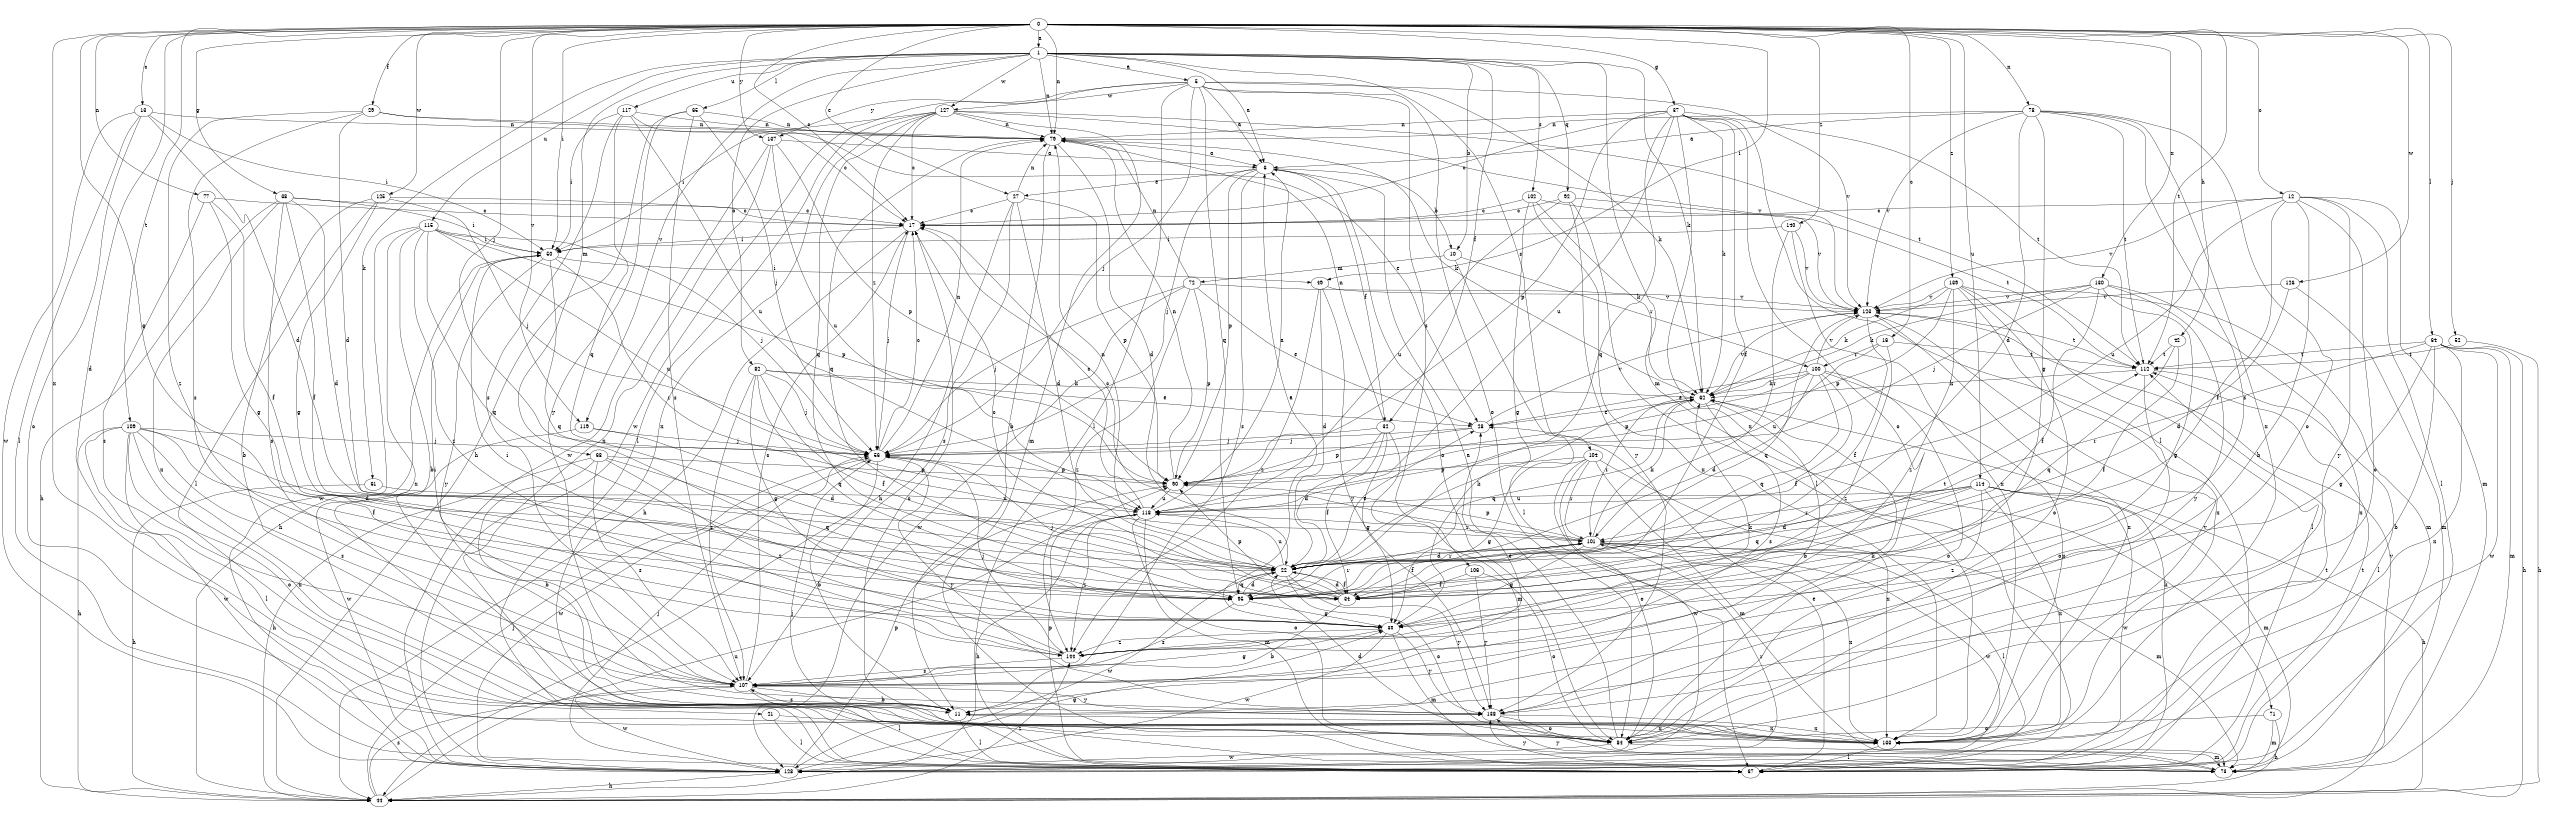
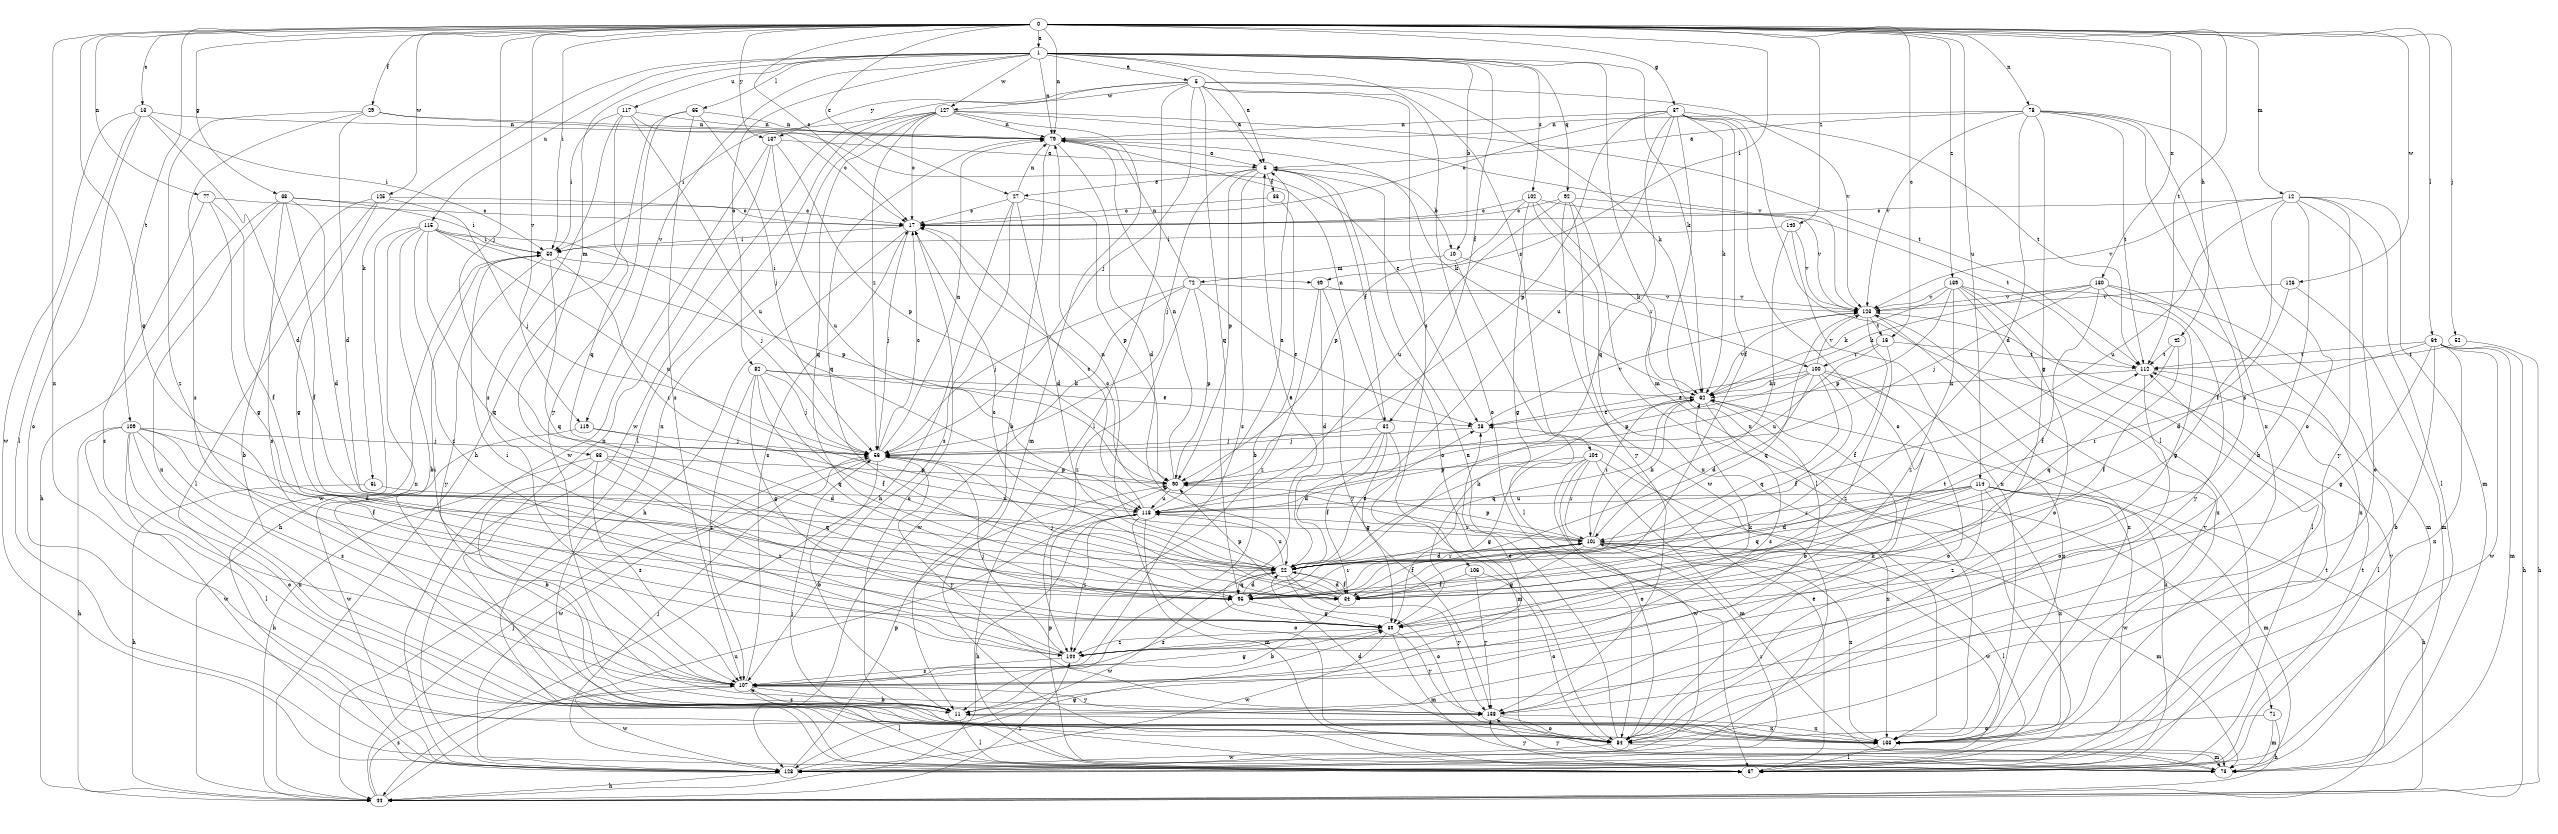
(2260, 111) -> (2260, 111)
none -> (1276, 197)
(2013, 330) -> (1875, 325)
(1329, 451) -> (1342, 321)
(771, 715) -> none
none -> (1655, 749)
